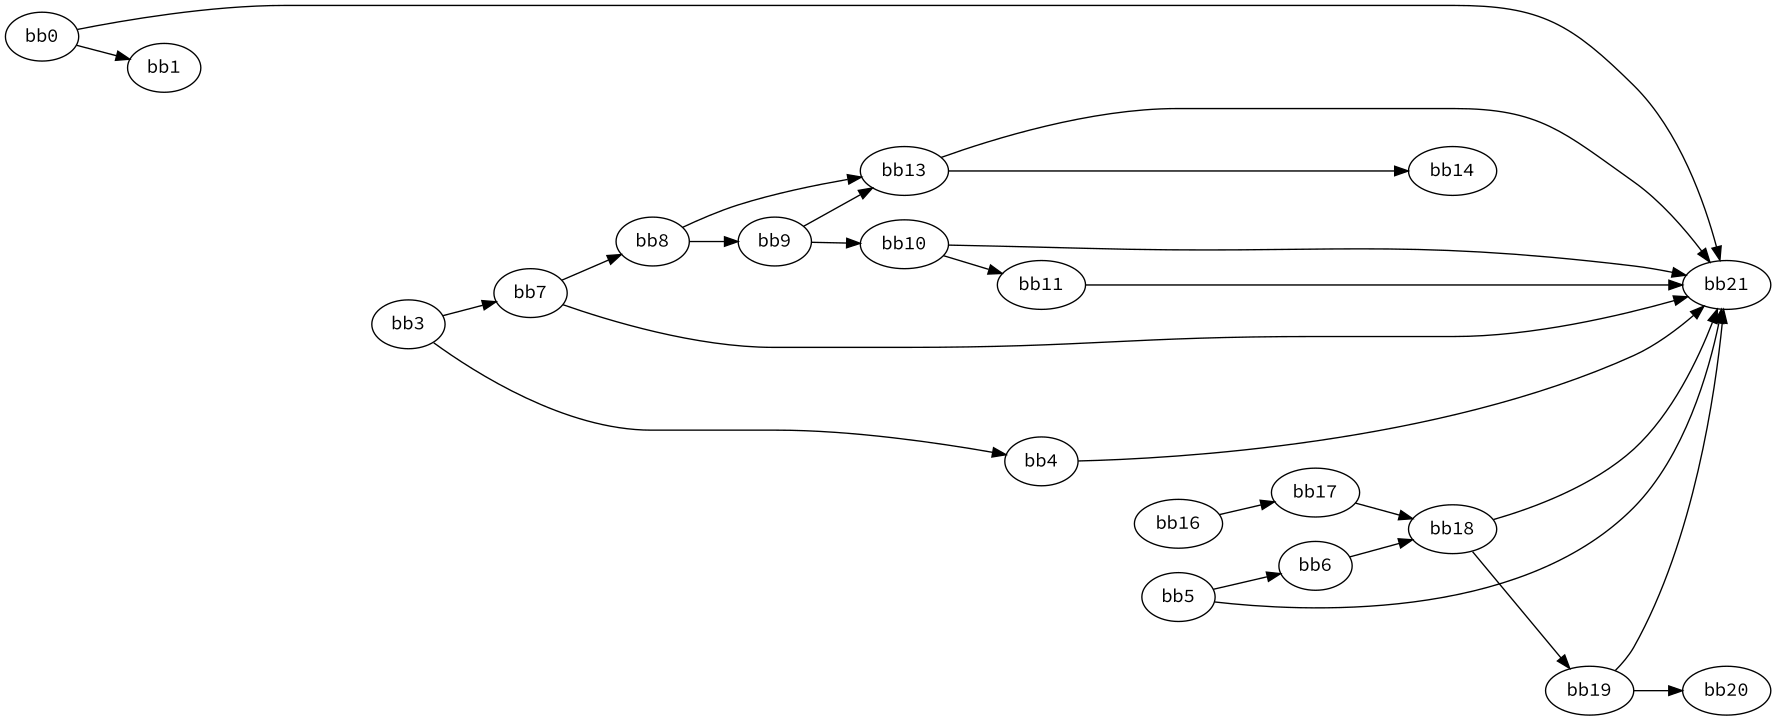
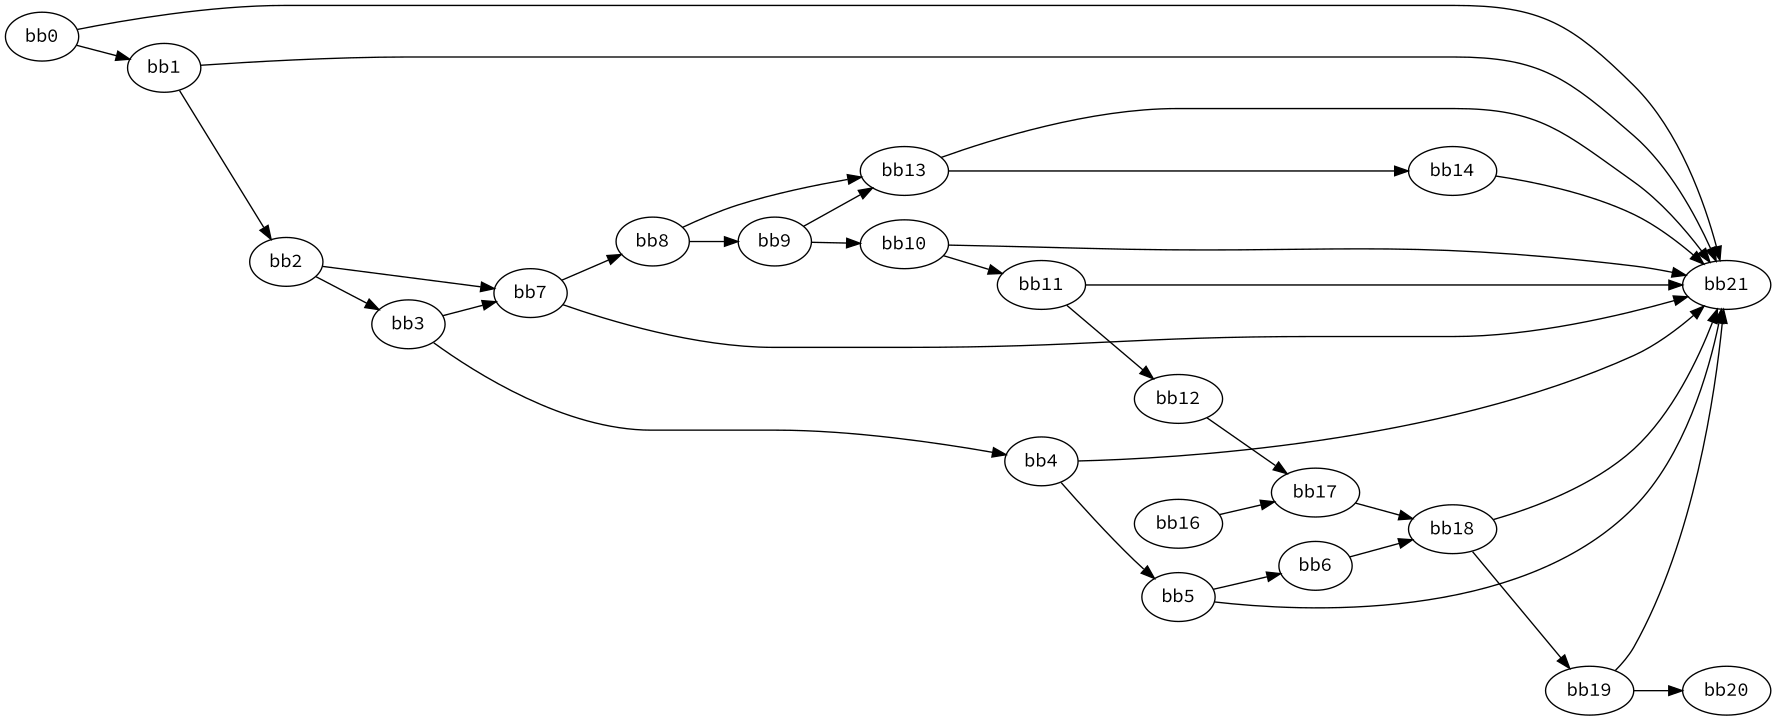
none -> (997, 57)
none -> (1601, 201)
none -> (286, 262)
none -> (1178, 399)
none -> (1101, 527)
